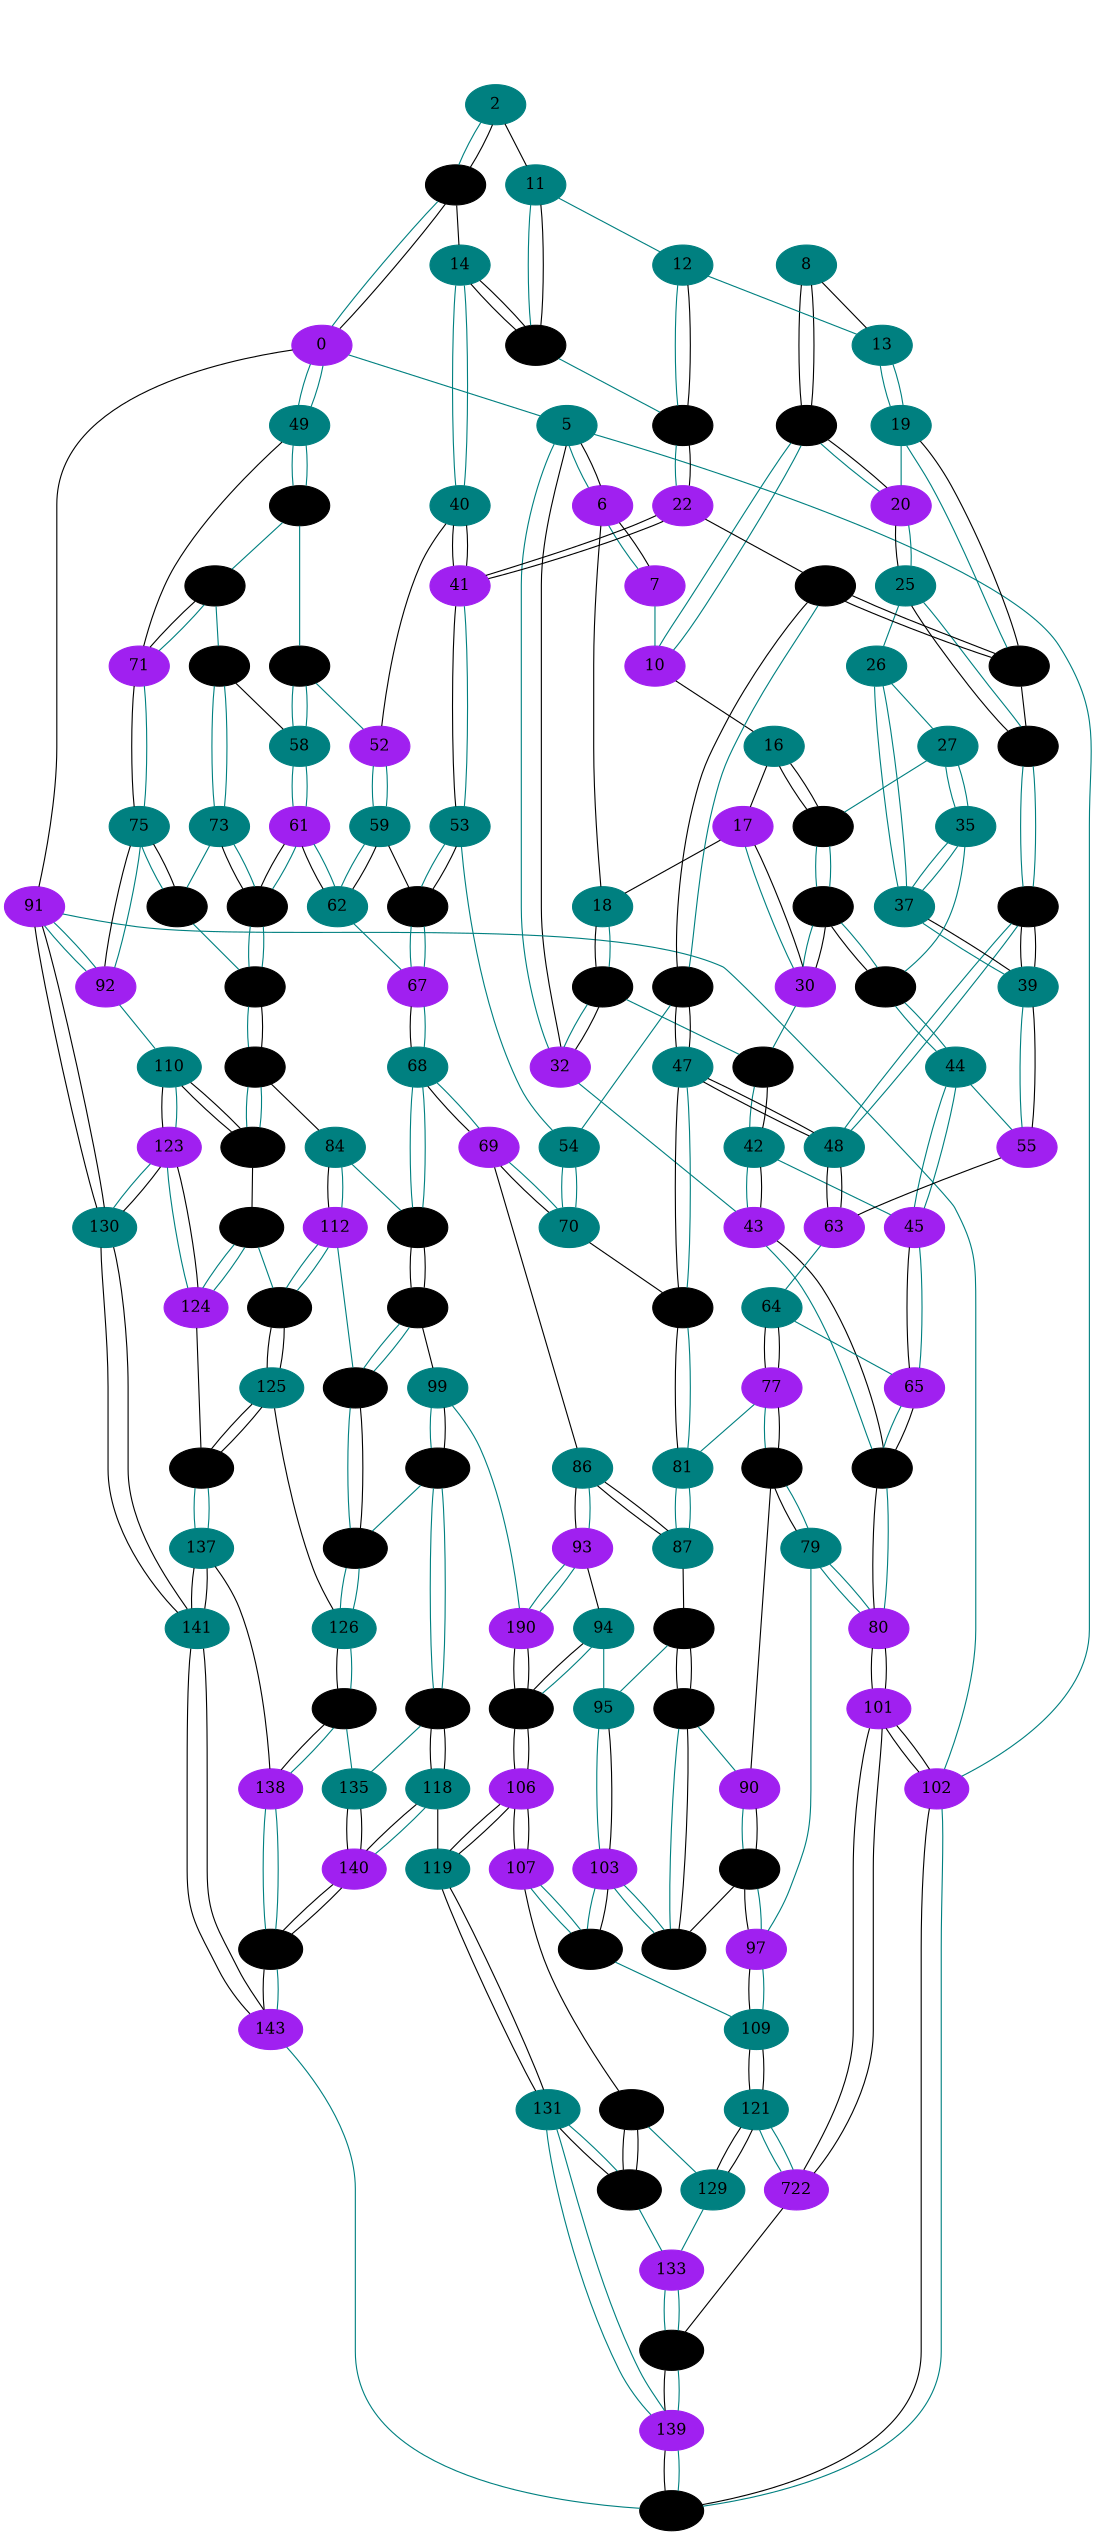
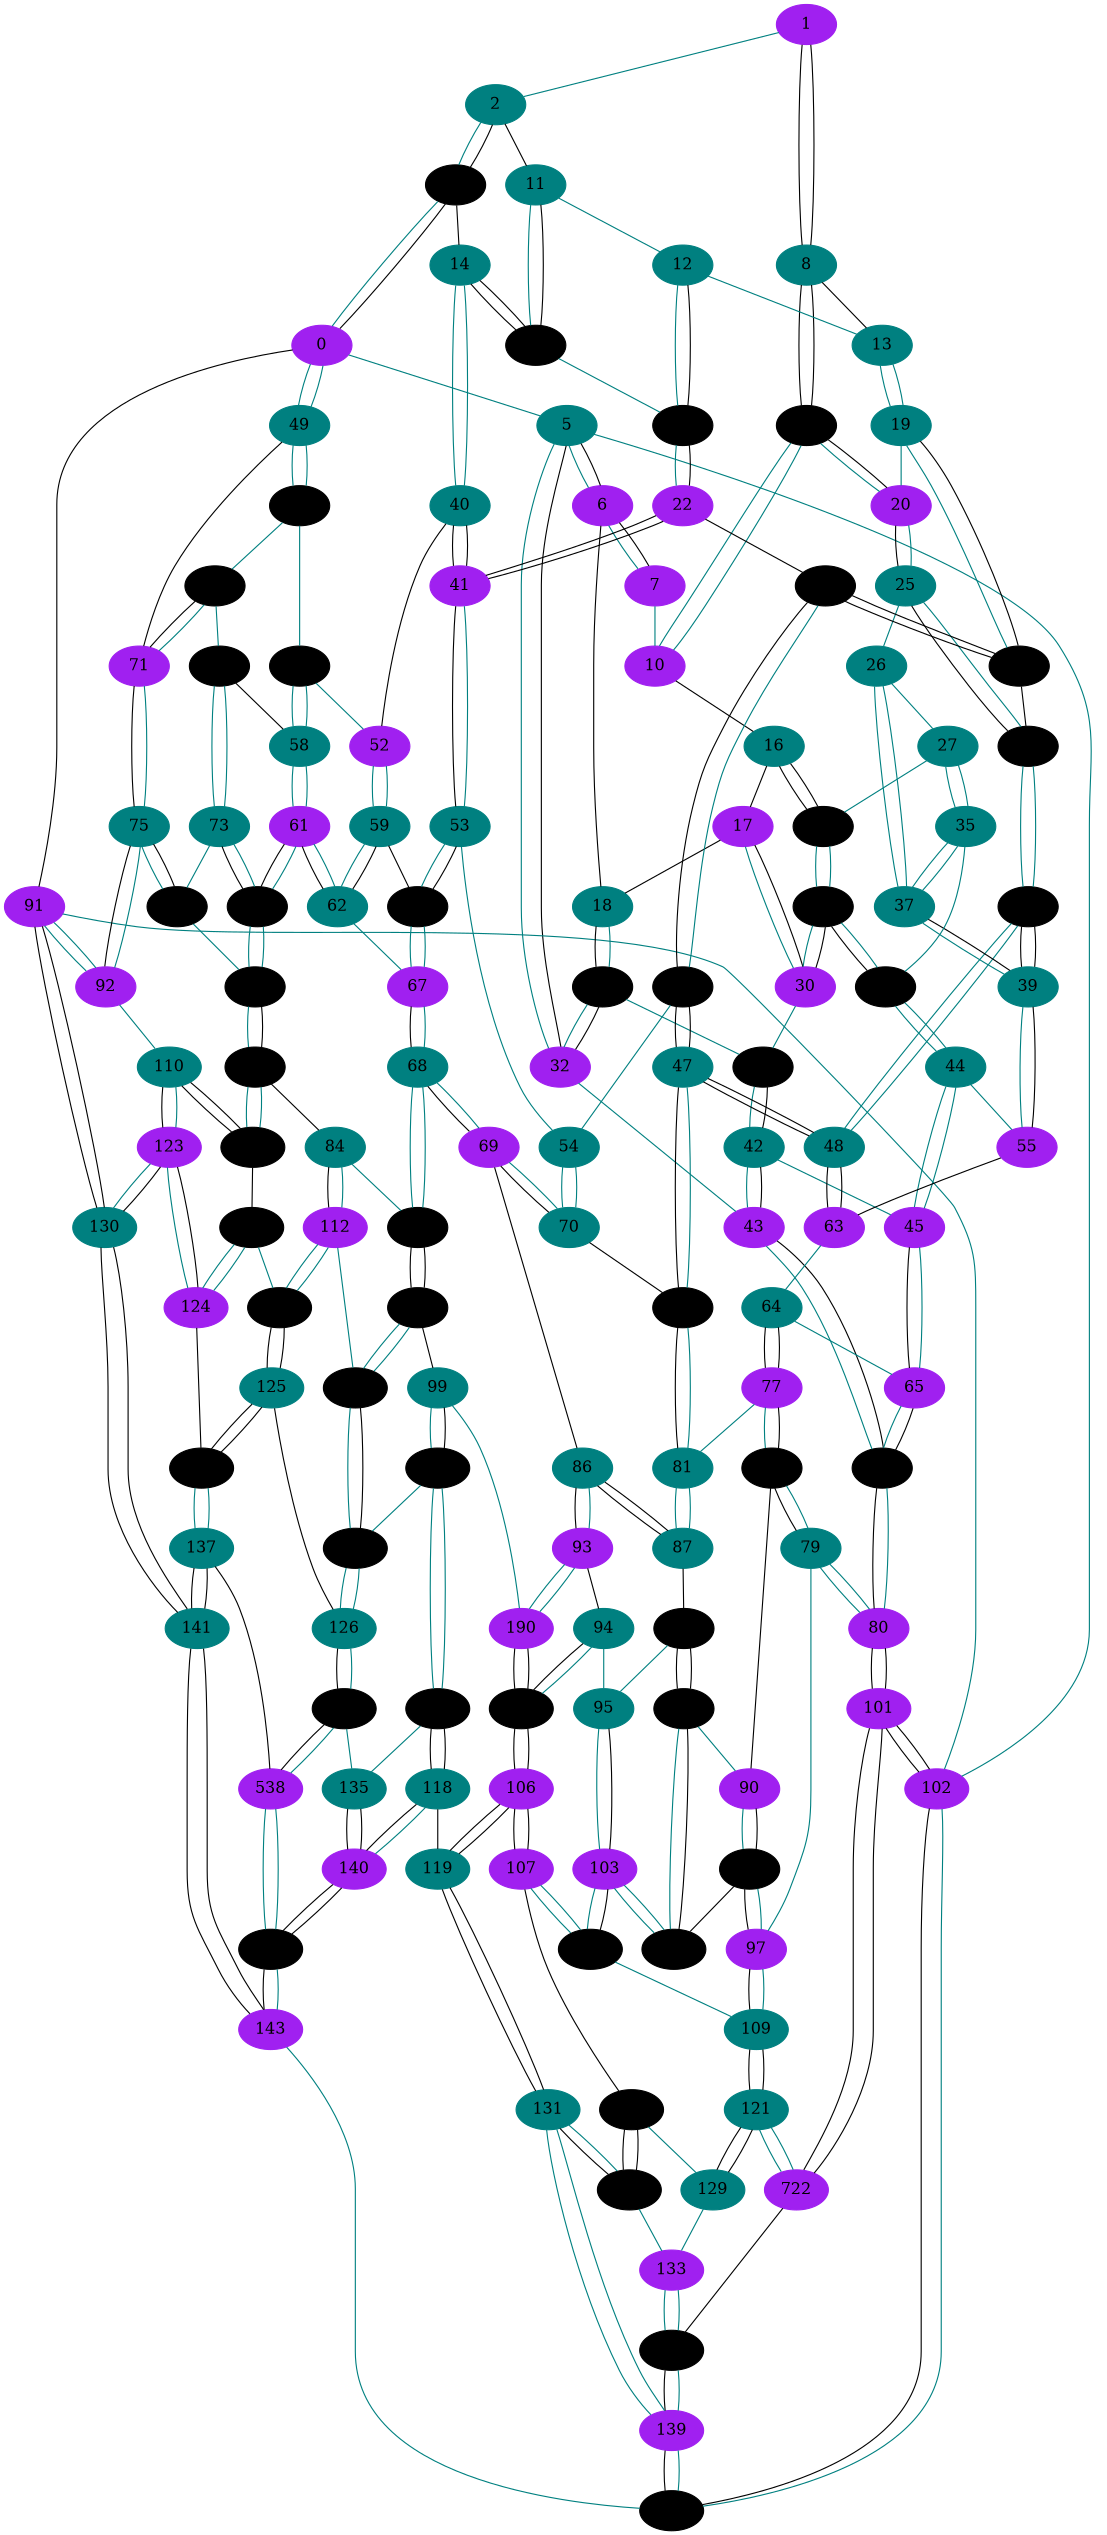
none -> (806, 25)
(271, 1789) -> (271, 1789)
